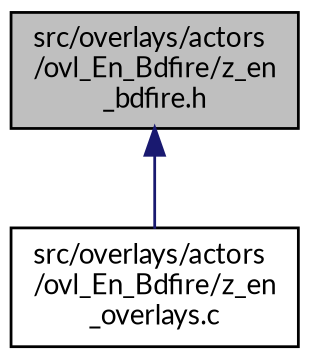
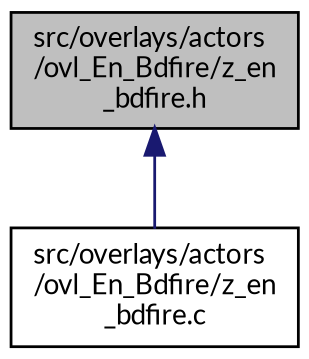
(155, 287) -> (155, 287)
